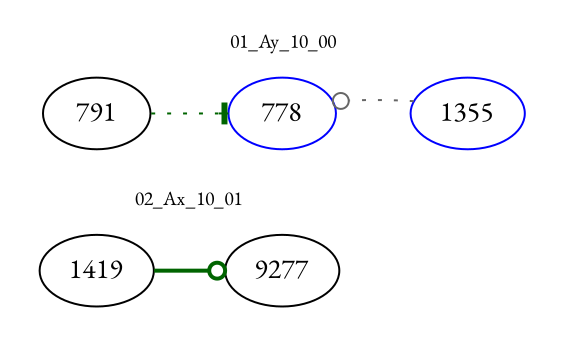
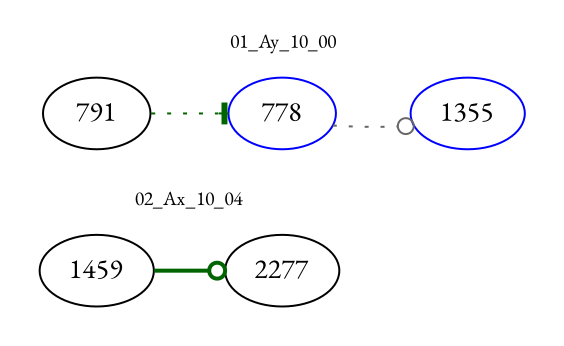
(382, 100) -> (365, 127)
(189, 200) -> (189, 200)
(97, 271) -> (97, 271)
(282, 271) -> (282, 271)
